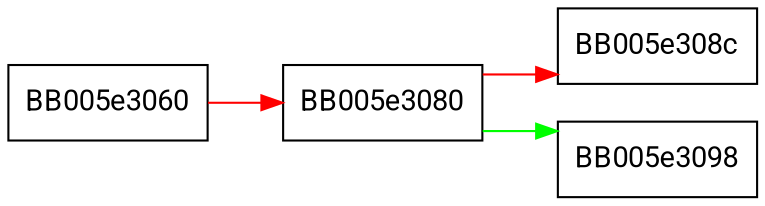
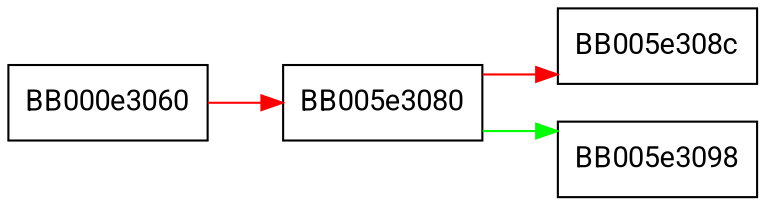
(108, 103) -> (108, 103)
